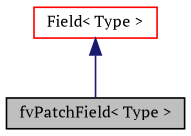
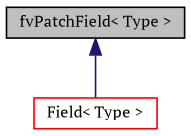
(96, 76) -> (96, 76)
